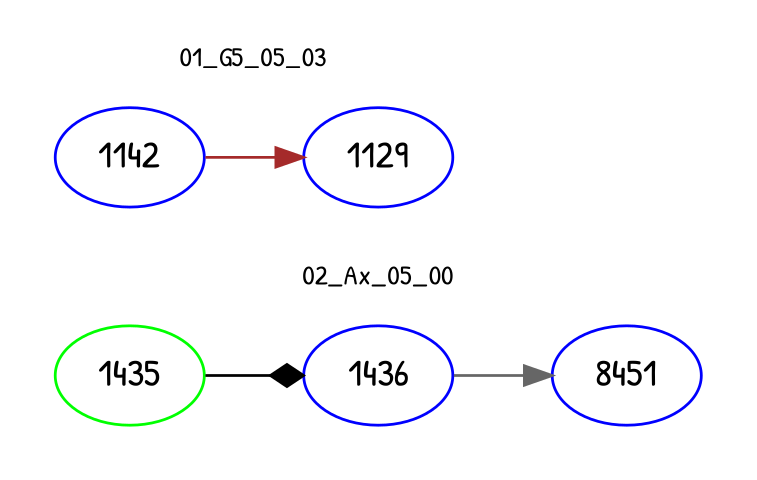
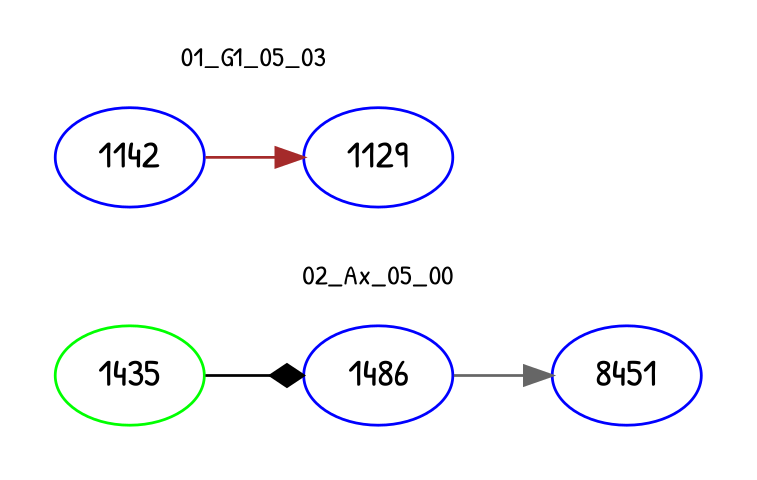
(254, 59) -> (254, 59)
(378, 376) -> (378, 376)
